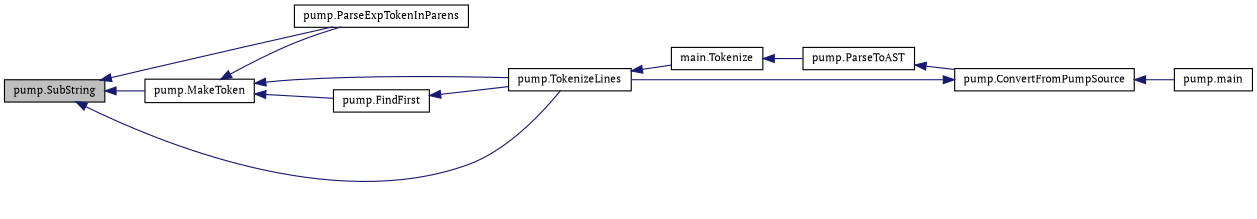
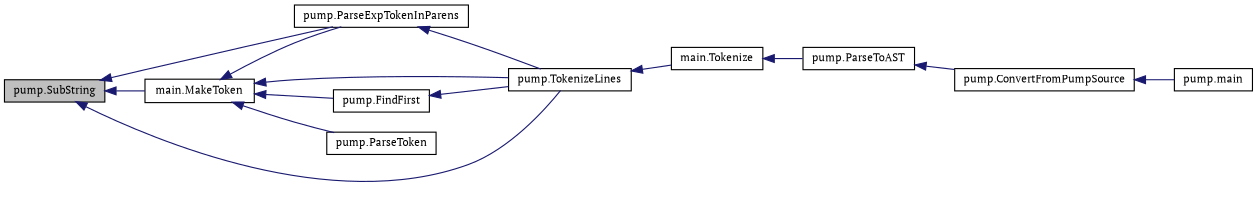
(787, 80) -> (485, 49)
(200, 91) -> (200, 91)
none -> (381, 143)
